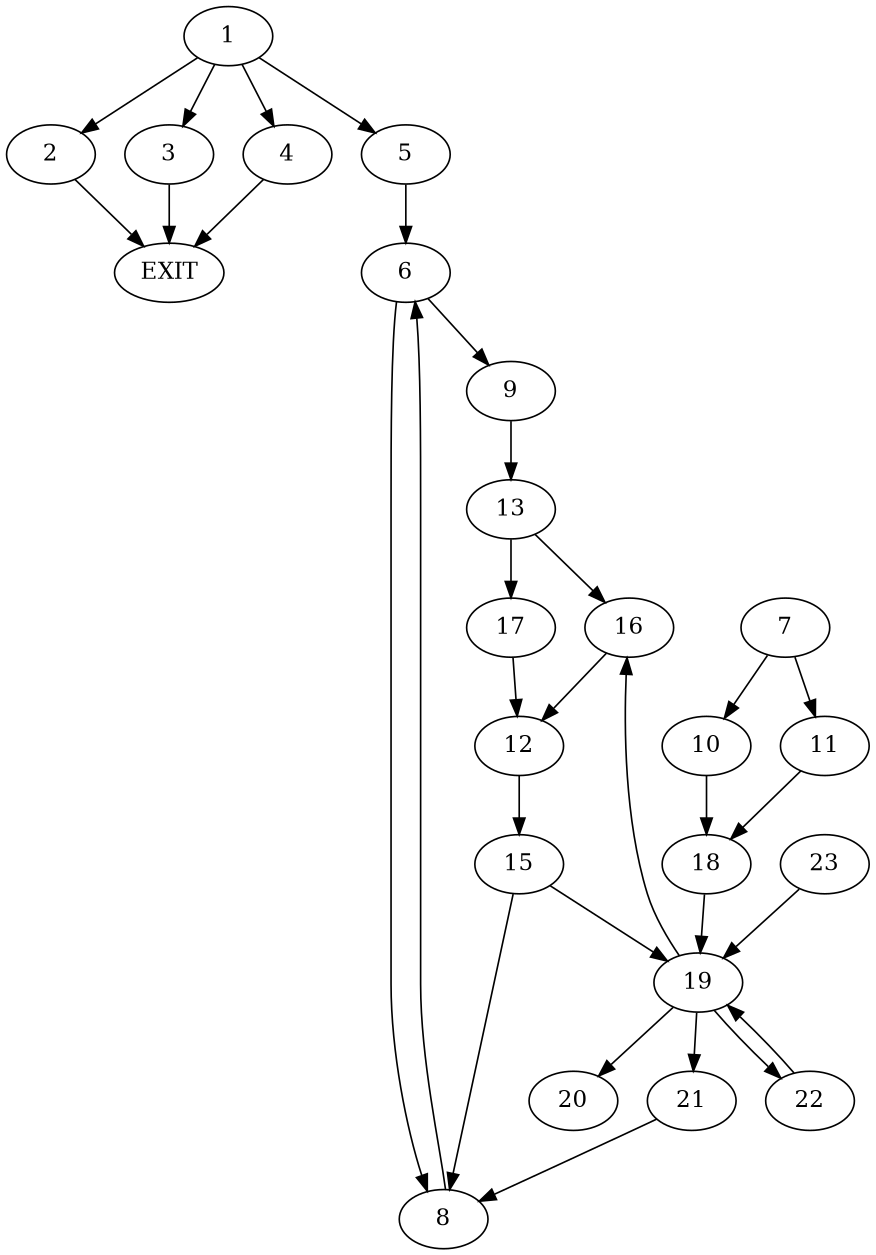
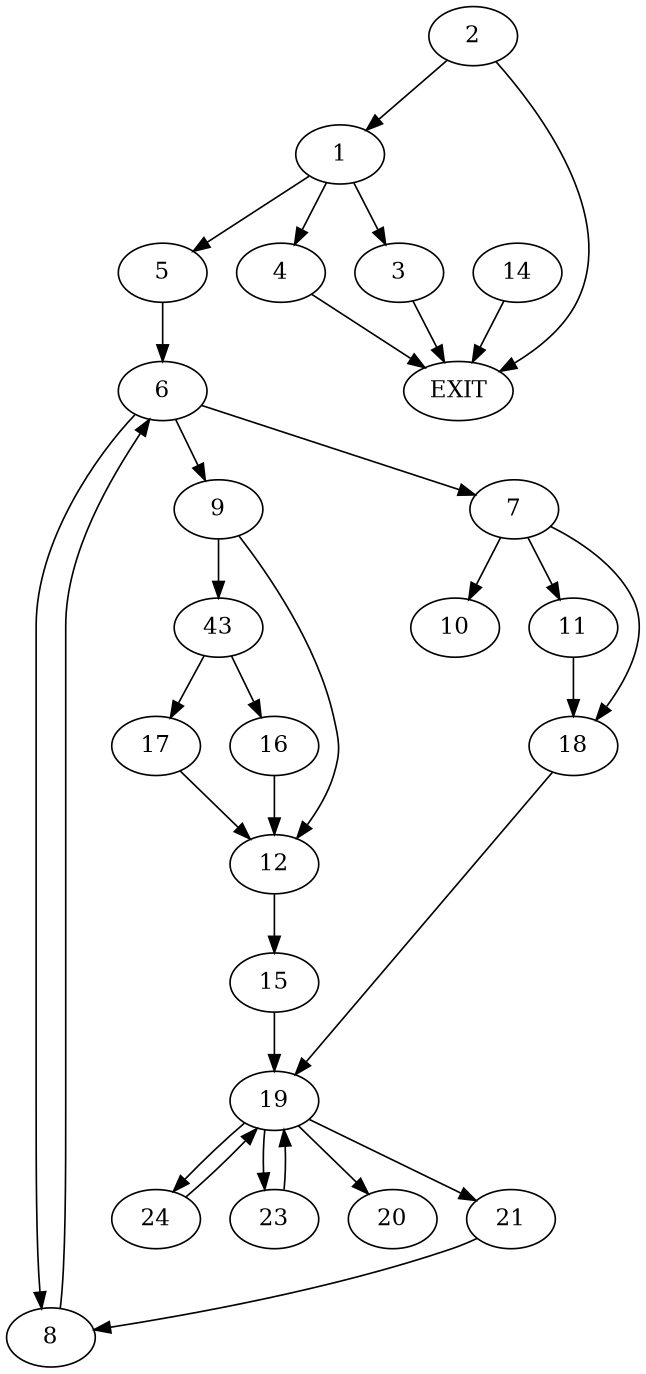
(146, 91) -> (413, 90)
none -> (518, 273)
none -> (331, 448)
(511, 509) -> (219, 628)
none -> (320, 674)
(707, 797) -> (634, 601)
(632, 820) -> (263, 1151)
(483, 1034) -> none
(810, 1101) -> (156, 1219)
